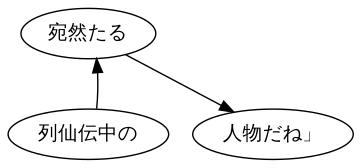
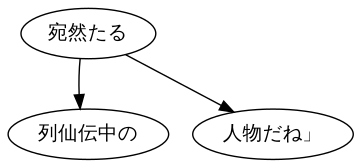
(98, 91) -> (79, 77)
